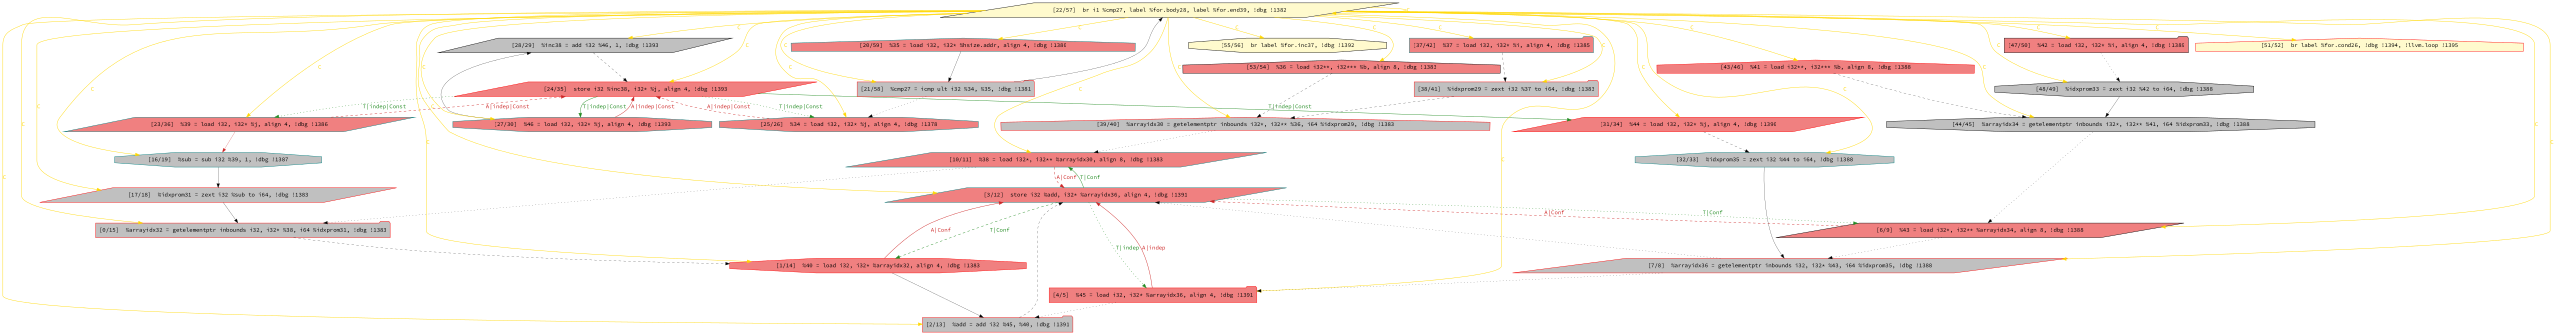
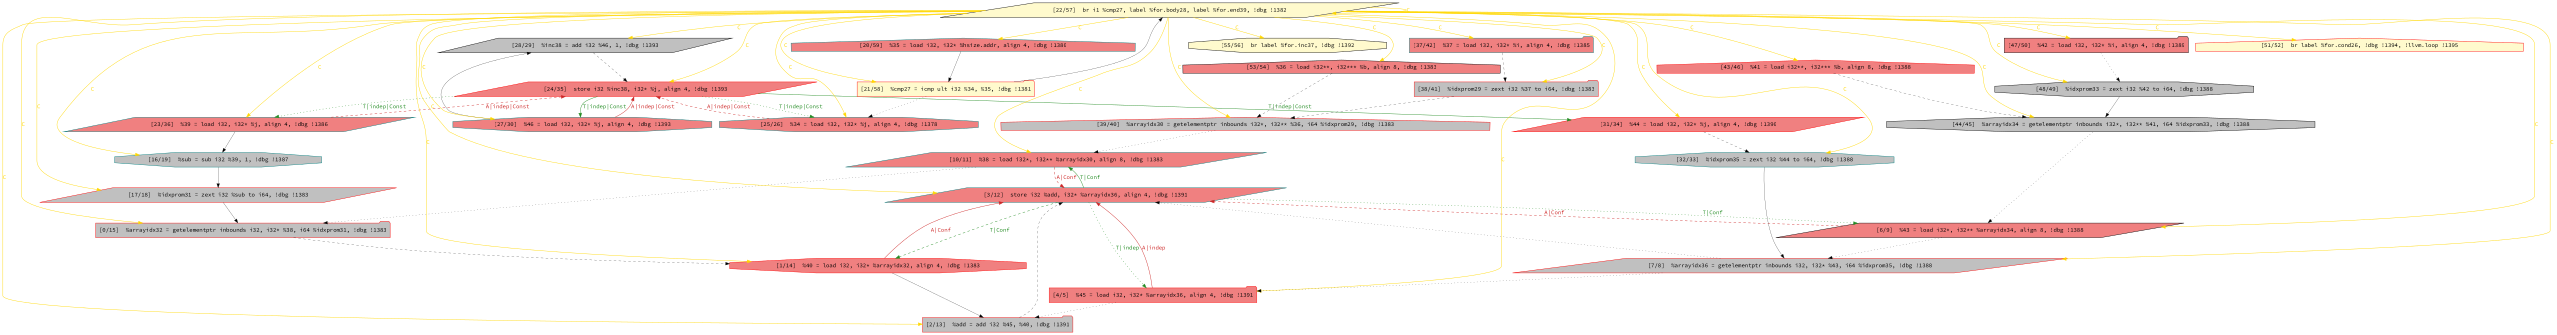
(946, 89) -> (946, 89)
(230, 140) -> (230, 140)
